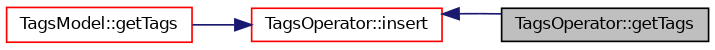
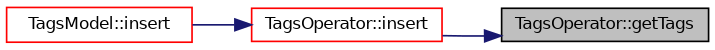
(480, 14) -> (463, 36)
(99, 25) -> (99, 25)
